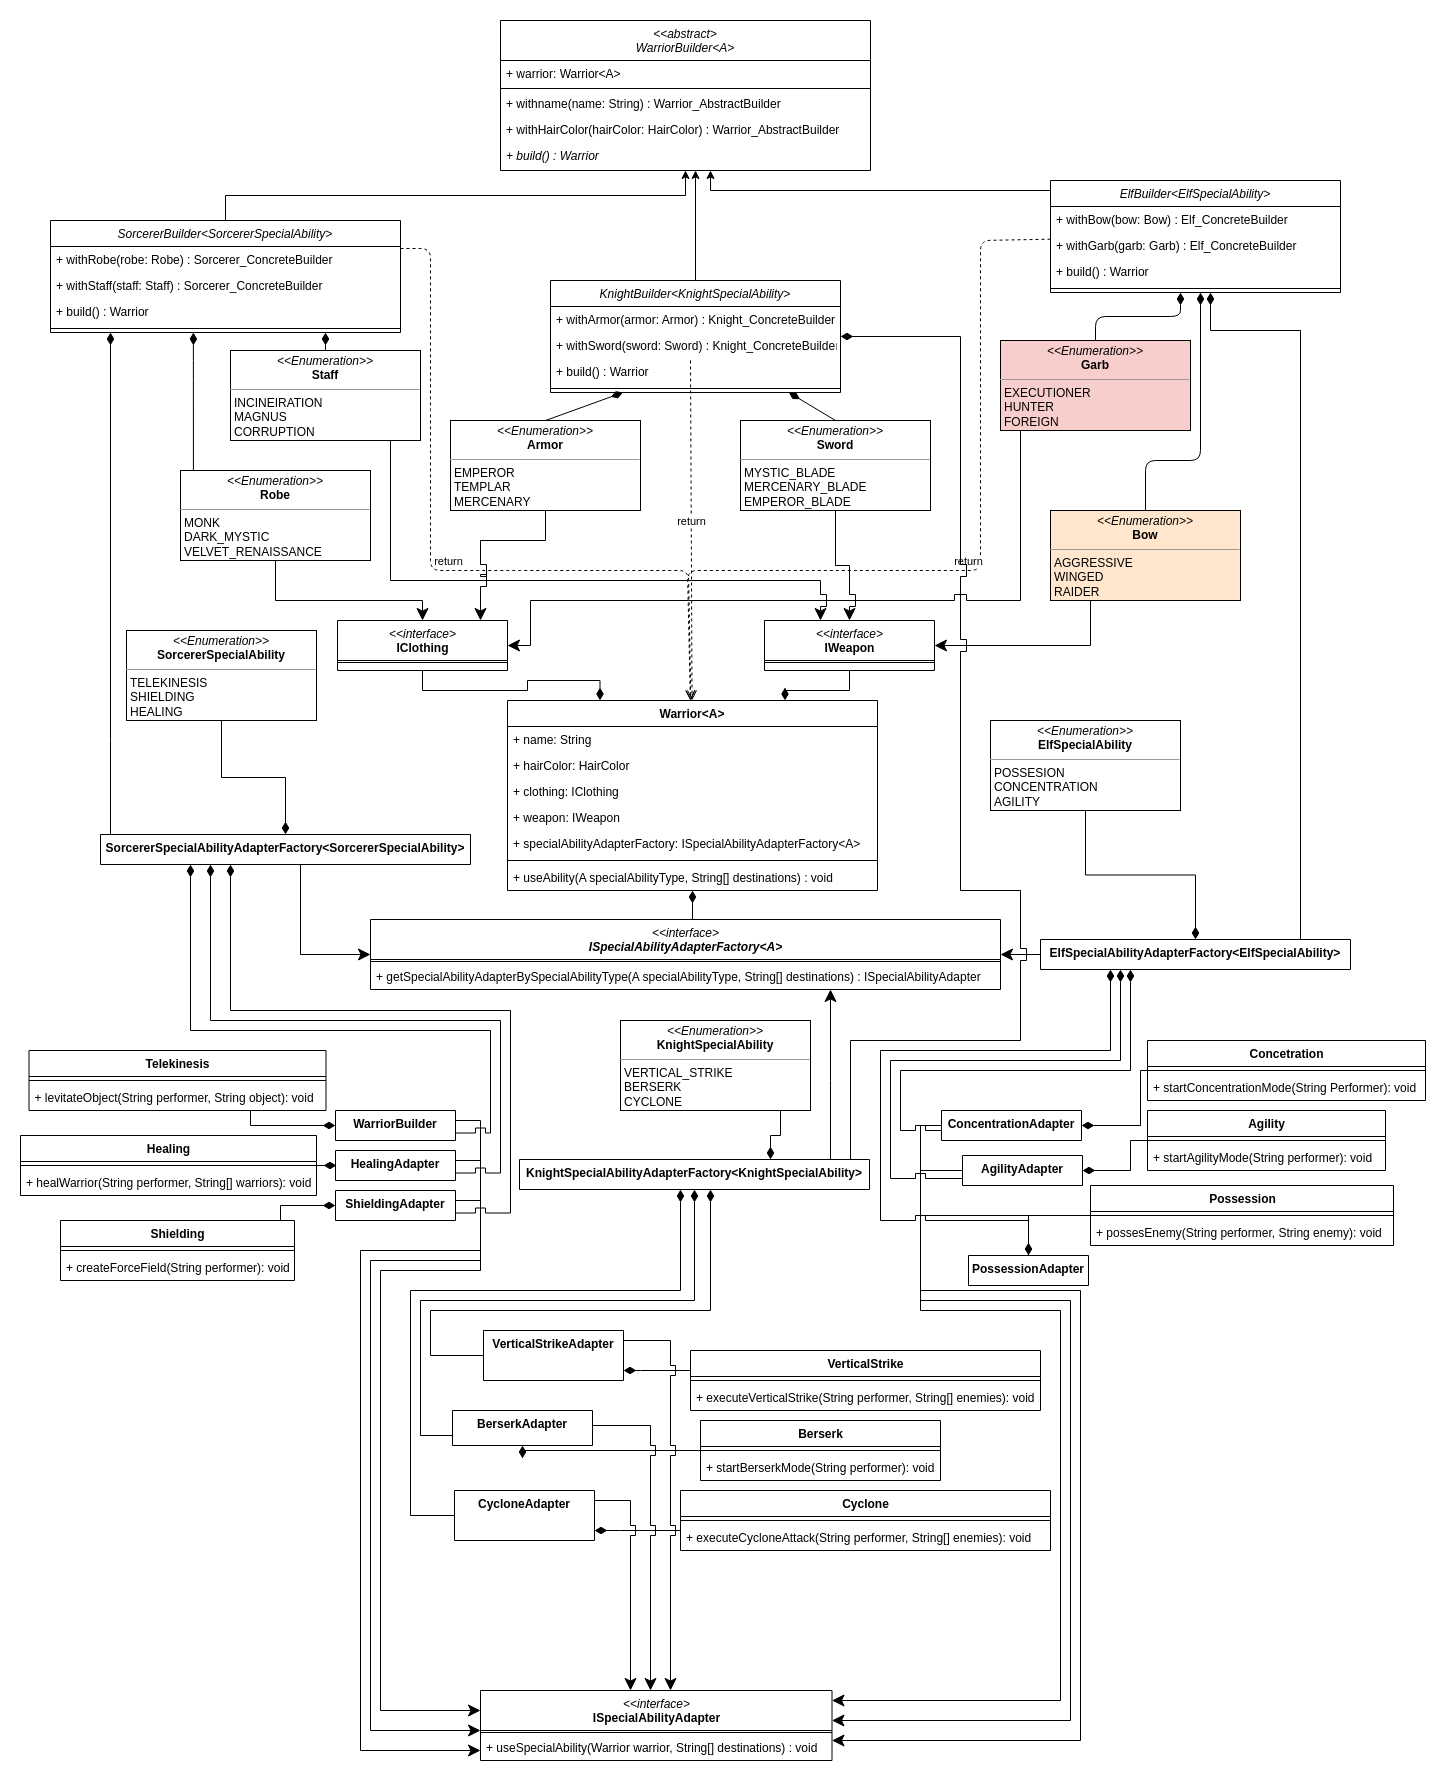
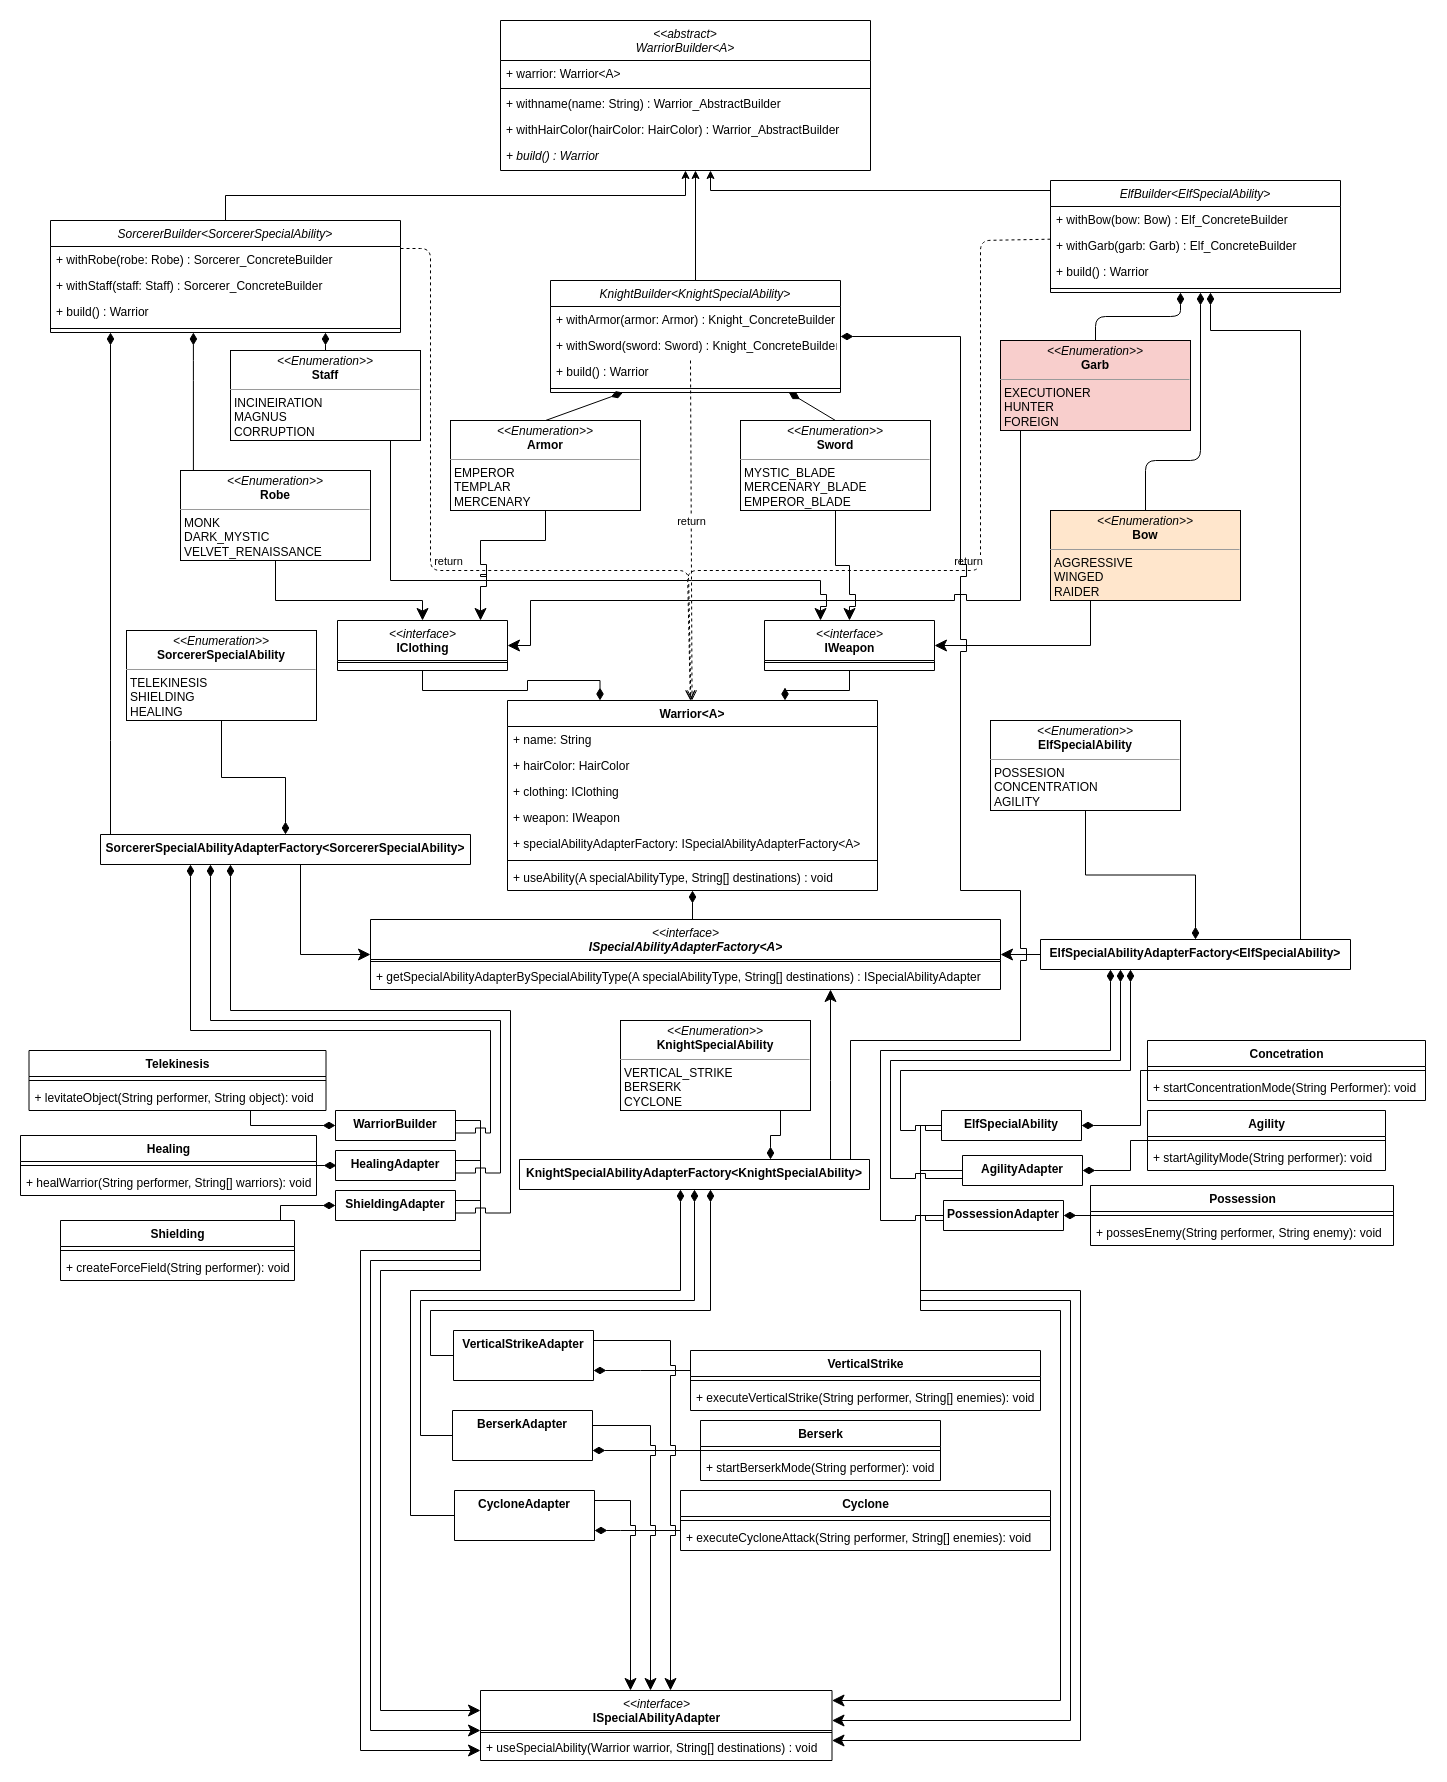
(1011, 1124) -> (1011, 1124)
(1029, 1271) -> (1004, 1216)
(554, 1356) -> (524, 1356)
(523, 1428) -> (523, 1436)
